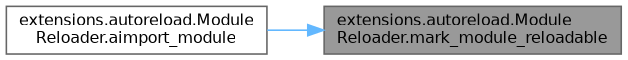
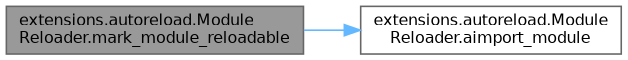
(288, 30) -> (324, 30)
